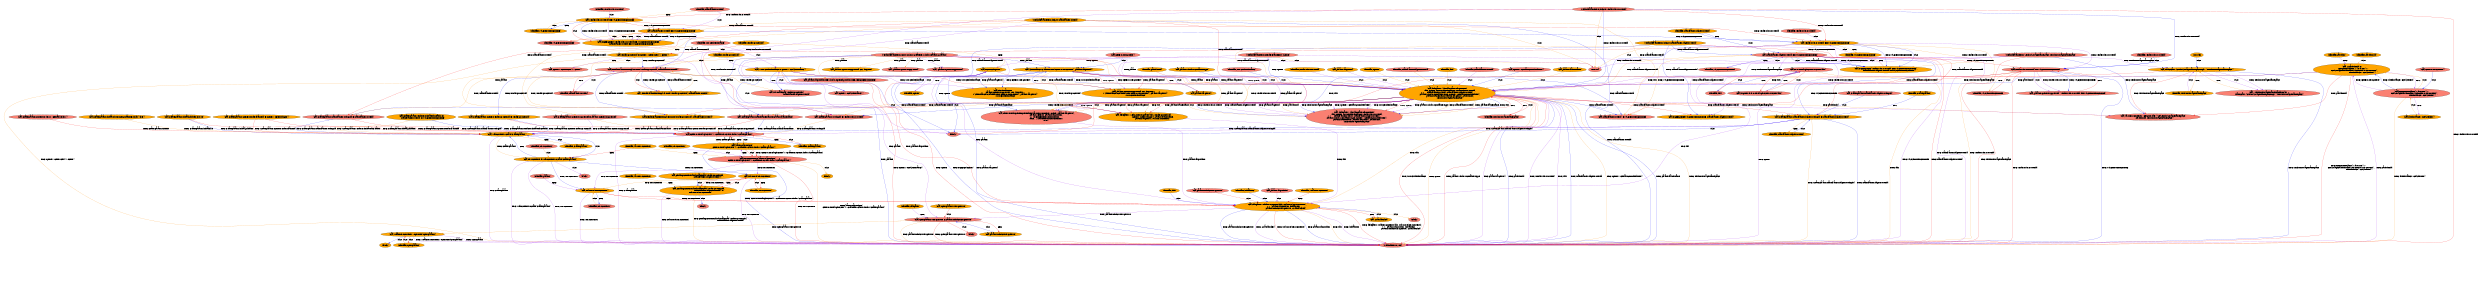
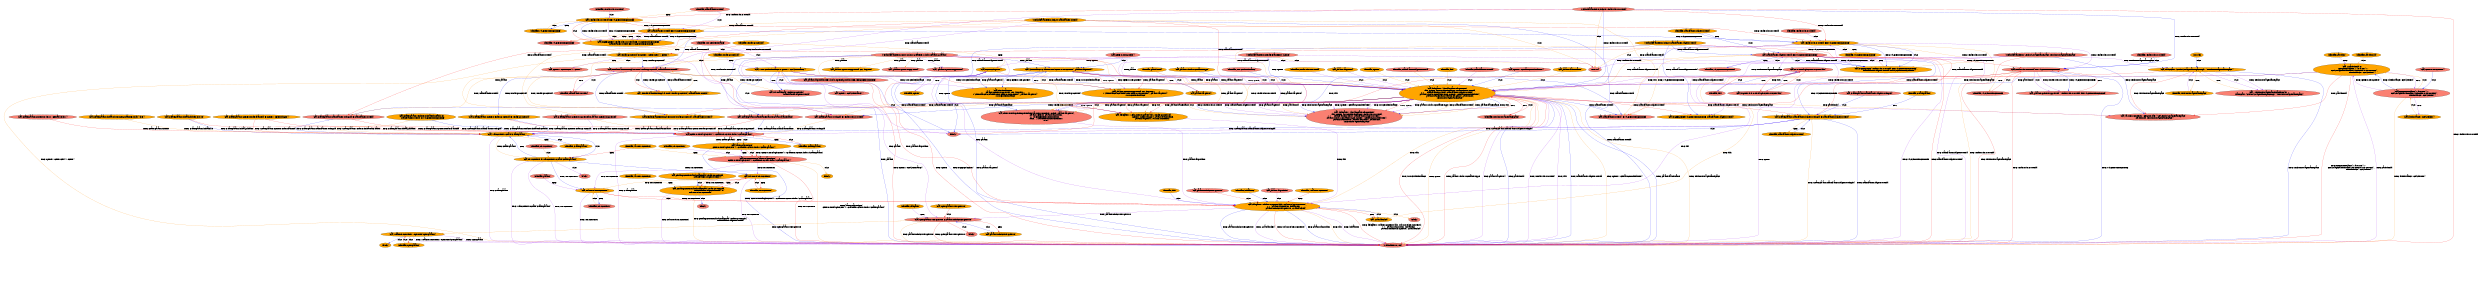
(1890, 233) -> (1671, 182)
